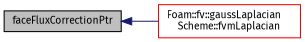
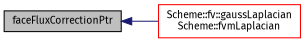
(229, 21) -> (229, 21)
